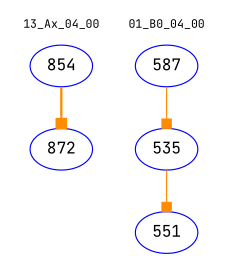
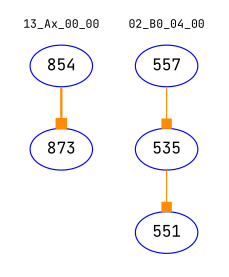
(62, 25) -> (62, 25)
(167, 25) -> (167, 25)
(167, 66) -> (167, 66)
(61, 149) -> (61, 149)
